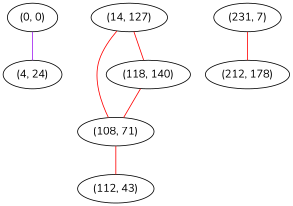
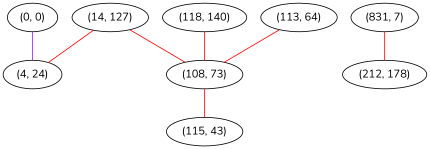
(247, 17) -> (385, 17)
none -> (299, 17)
(139, 46) -> (71, 46)
(116, 132) -> (205, 75)
(116, 189) -> (205, 132)
